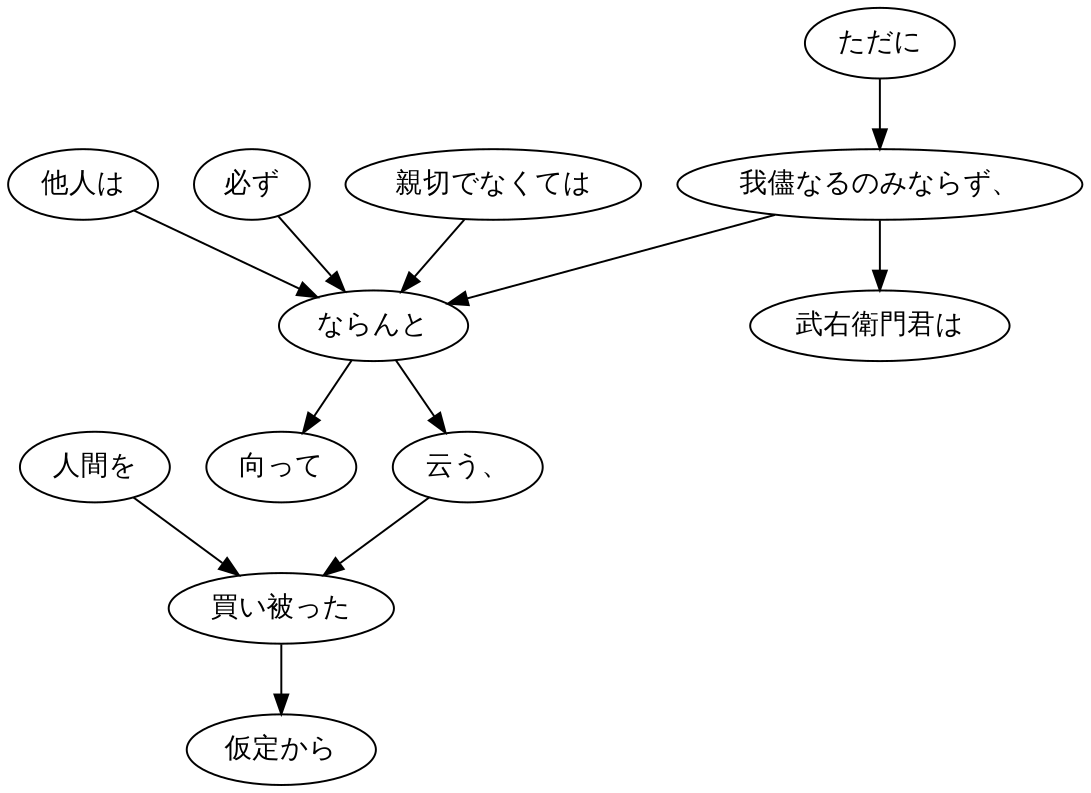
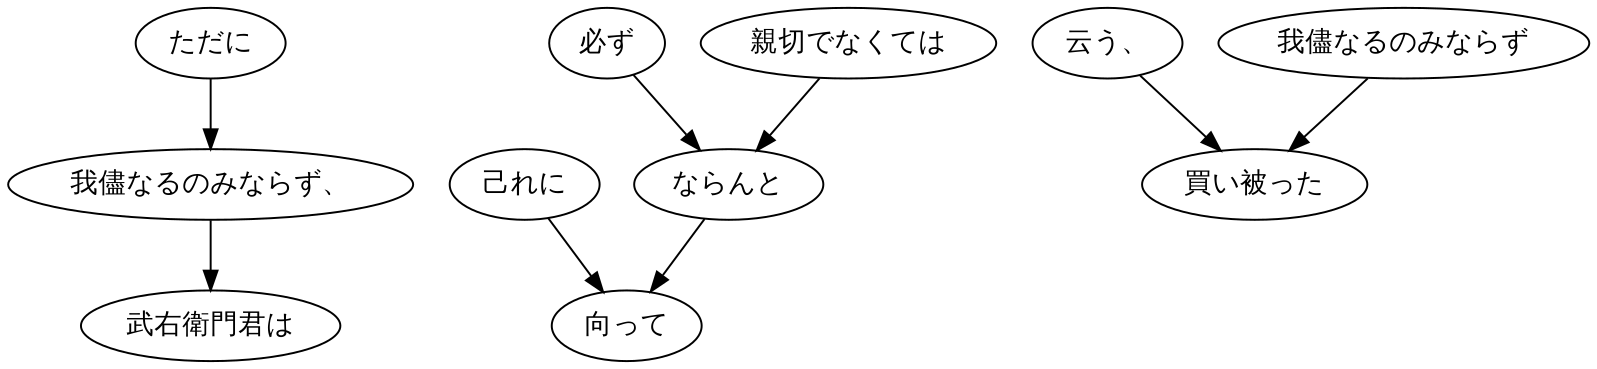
(83, 184) -> none
none -> (525, 184)
(621, 257) -> none
(415, 388) -> none
(95, 467) -> (1404, 43)
(281, 750) -> none
